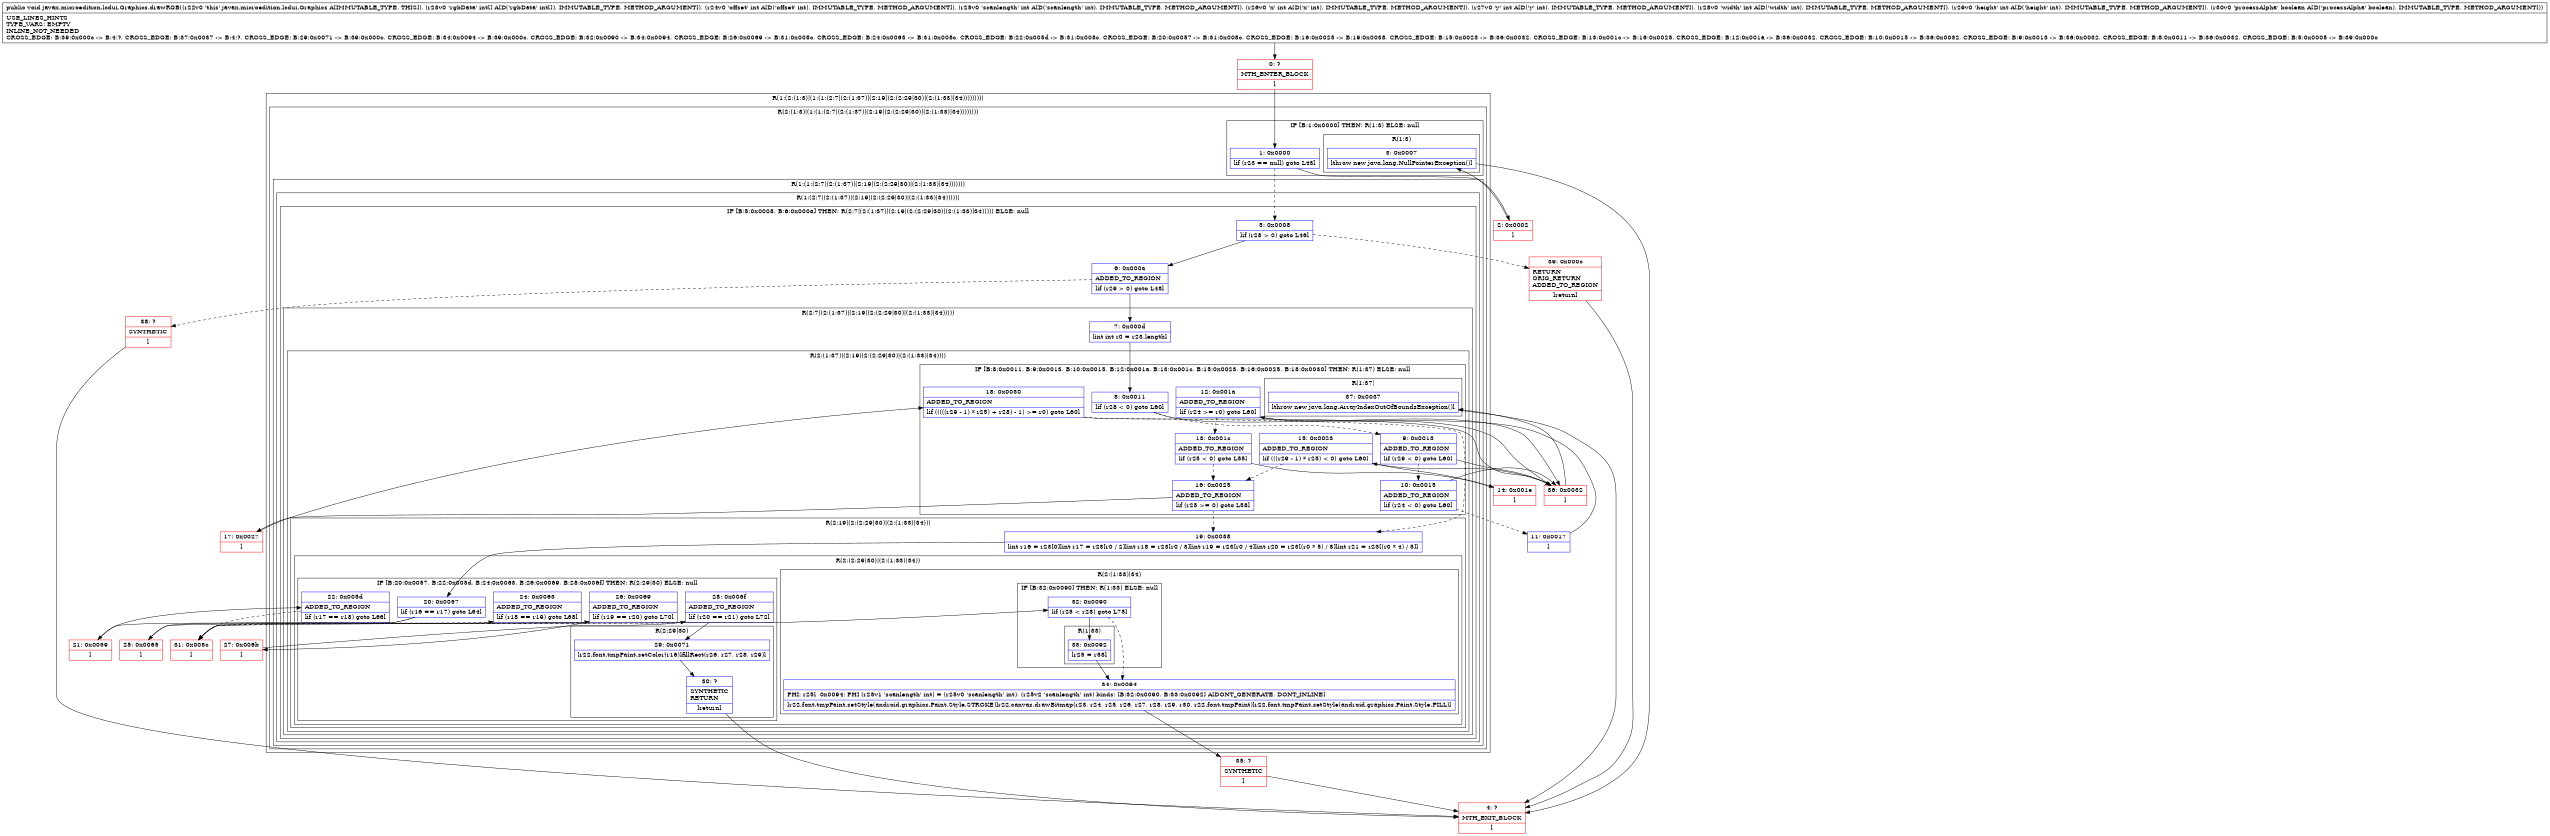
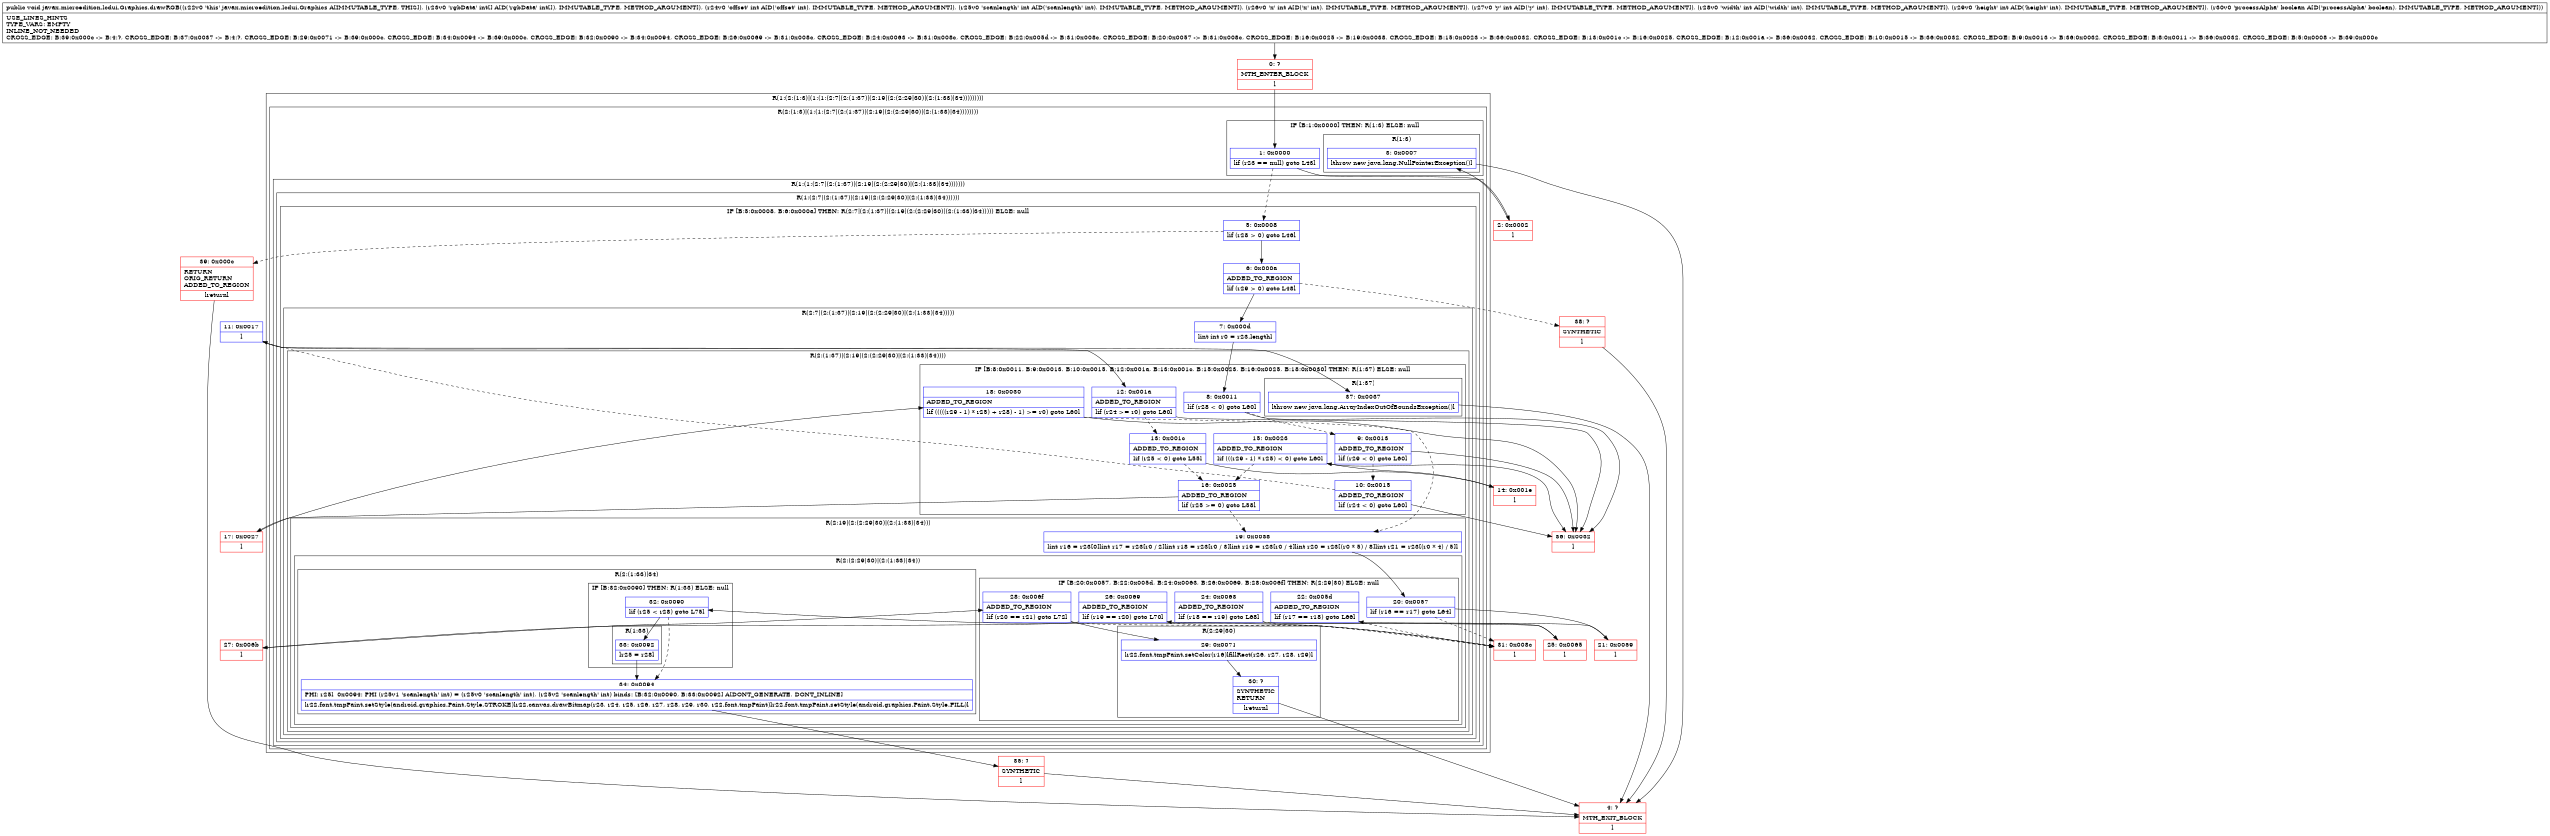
(1533, 425) -> (809, 348)
(341, 623) -> (1376, 632)
(1089, 655) -> (637, 655)
